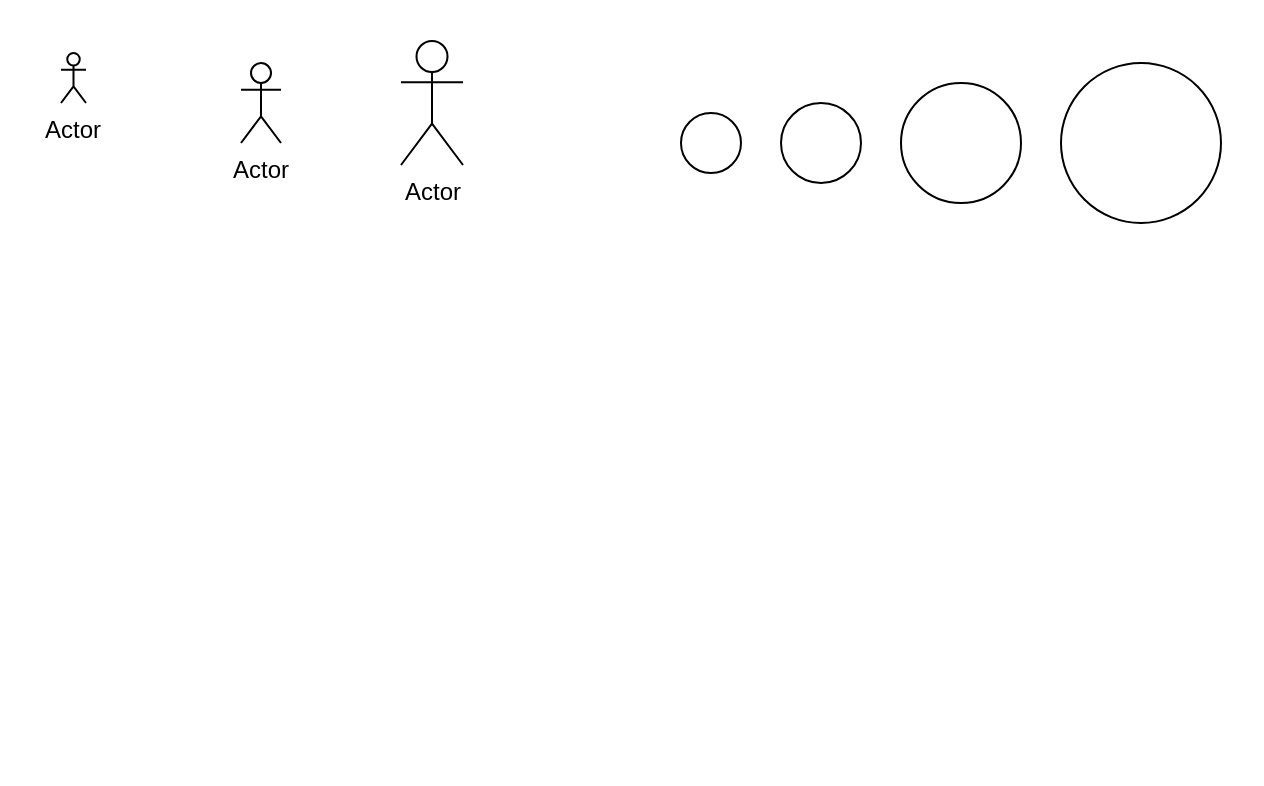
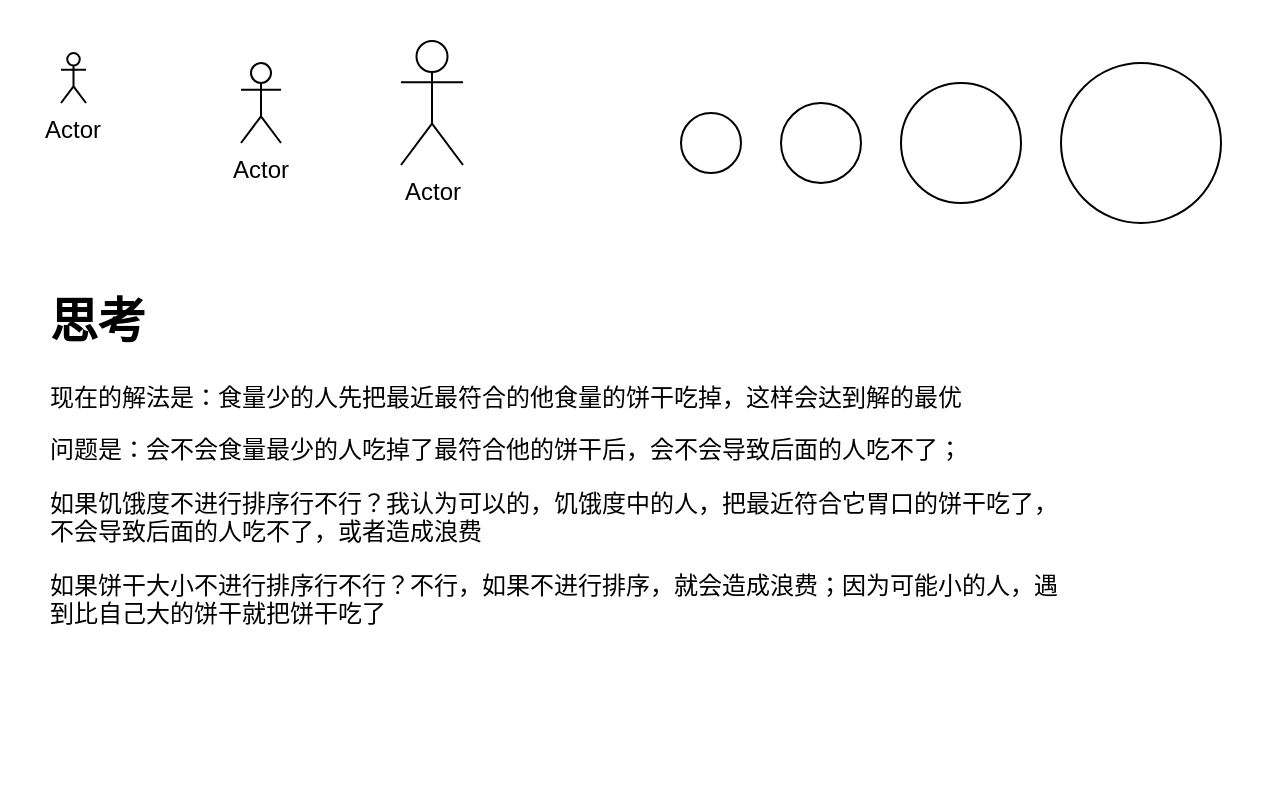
none -> (561, 513)
